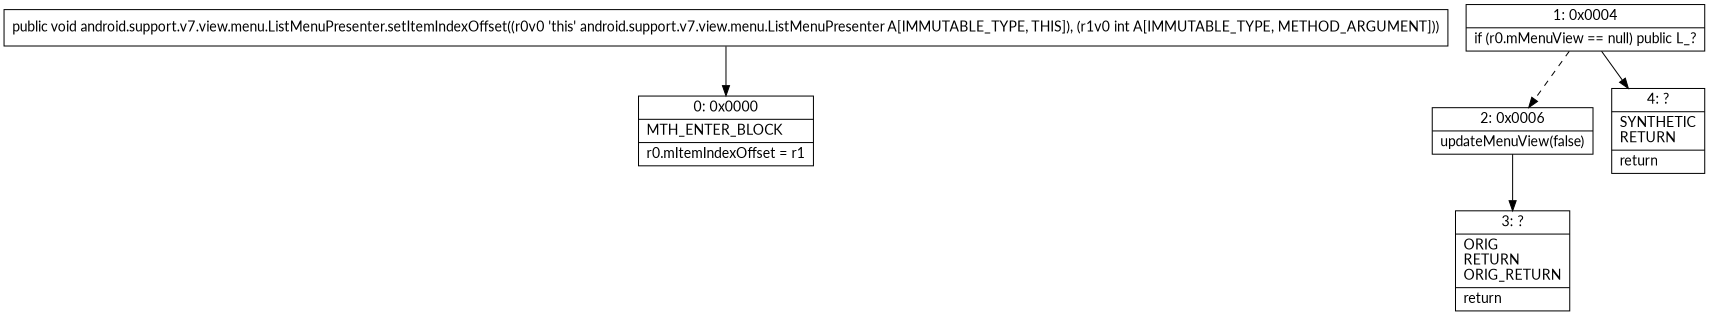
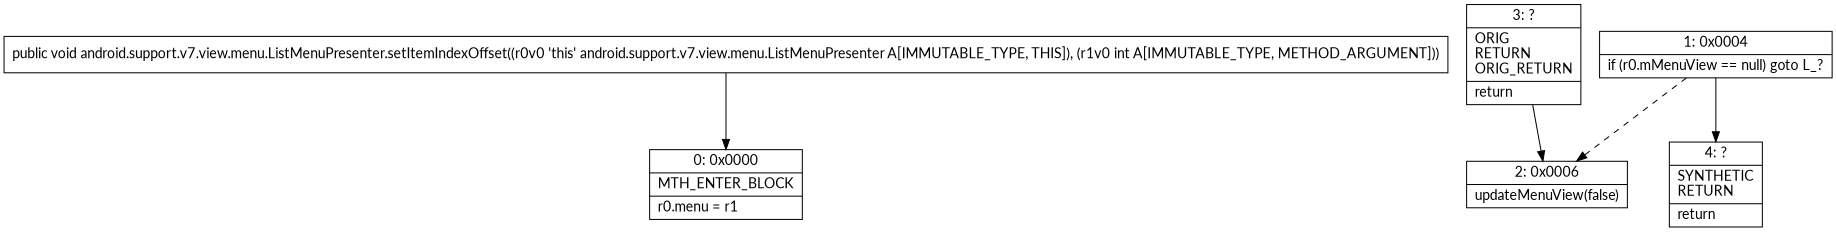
(1585, 39) -> (1716, 66)
(726, 154) -> (698, 207)
(1513, 177) -> (1537, 128)
